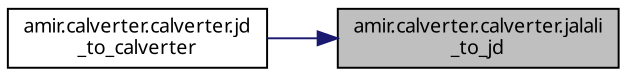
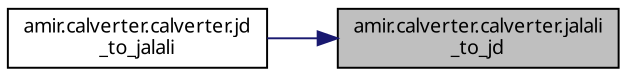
(137, 38) -> (137, 38)
